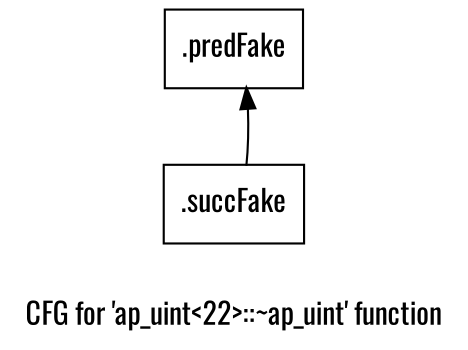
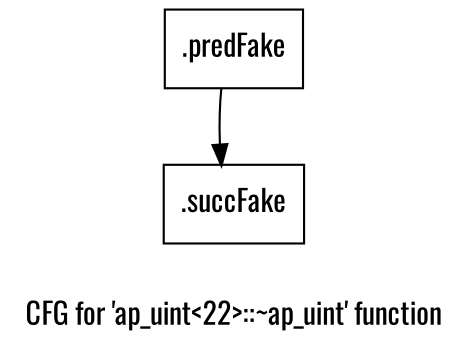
(248, 137) -> (220, 116)
